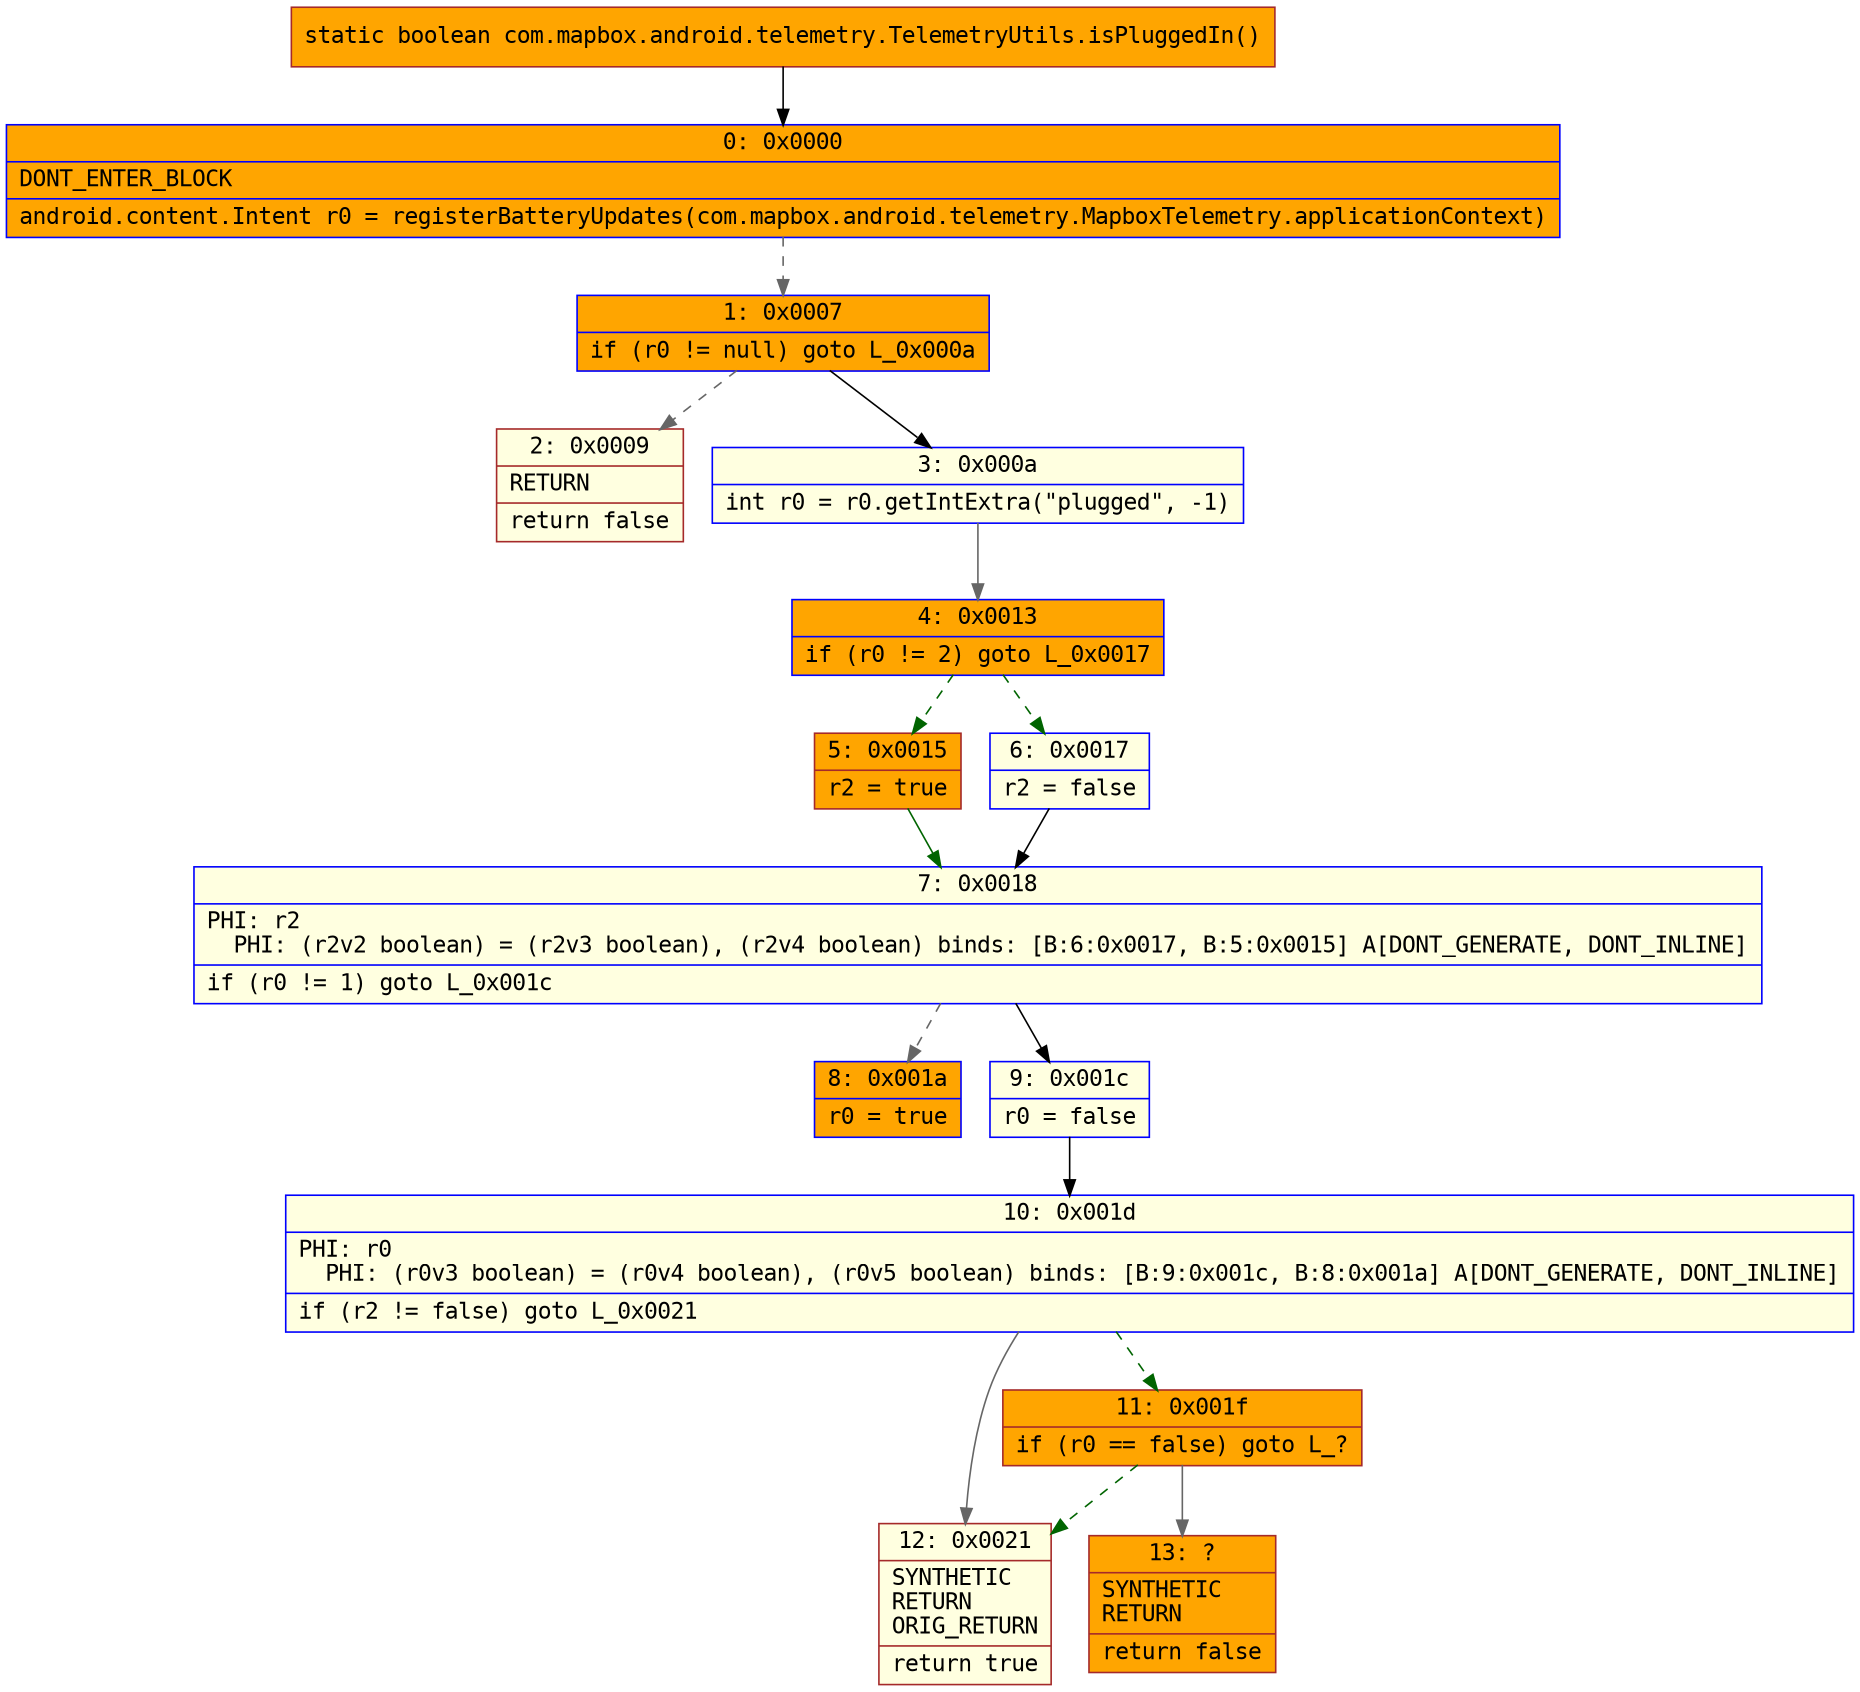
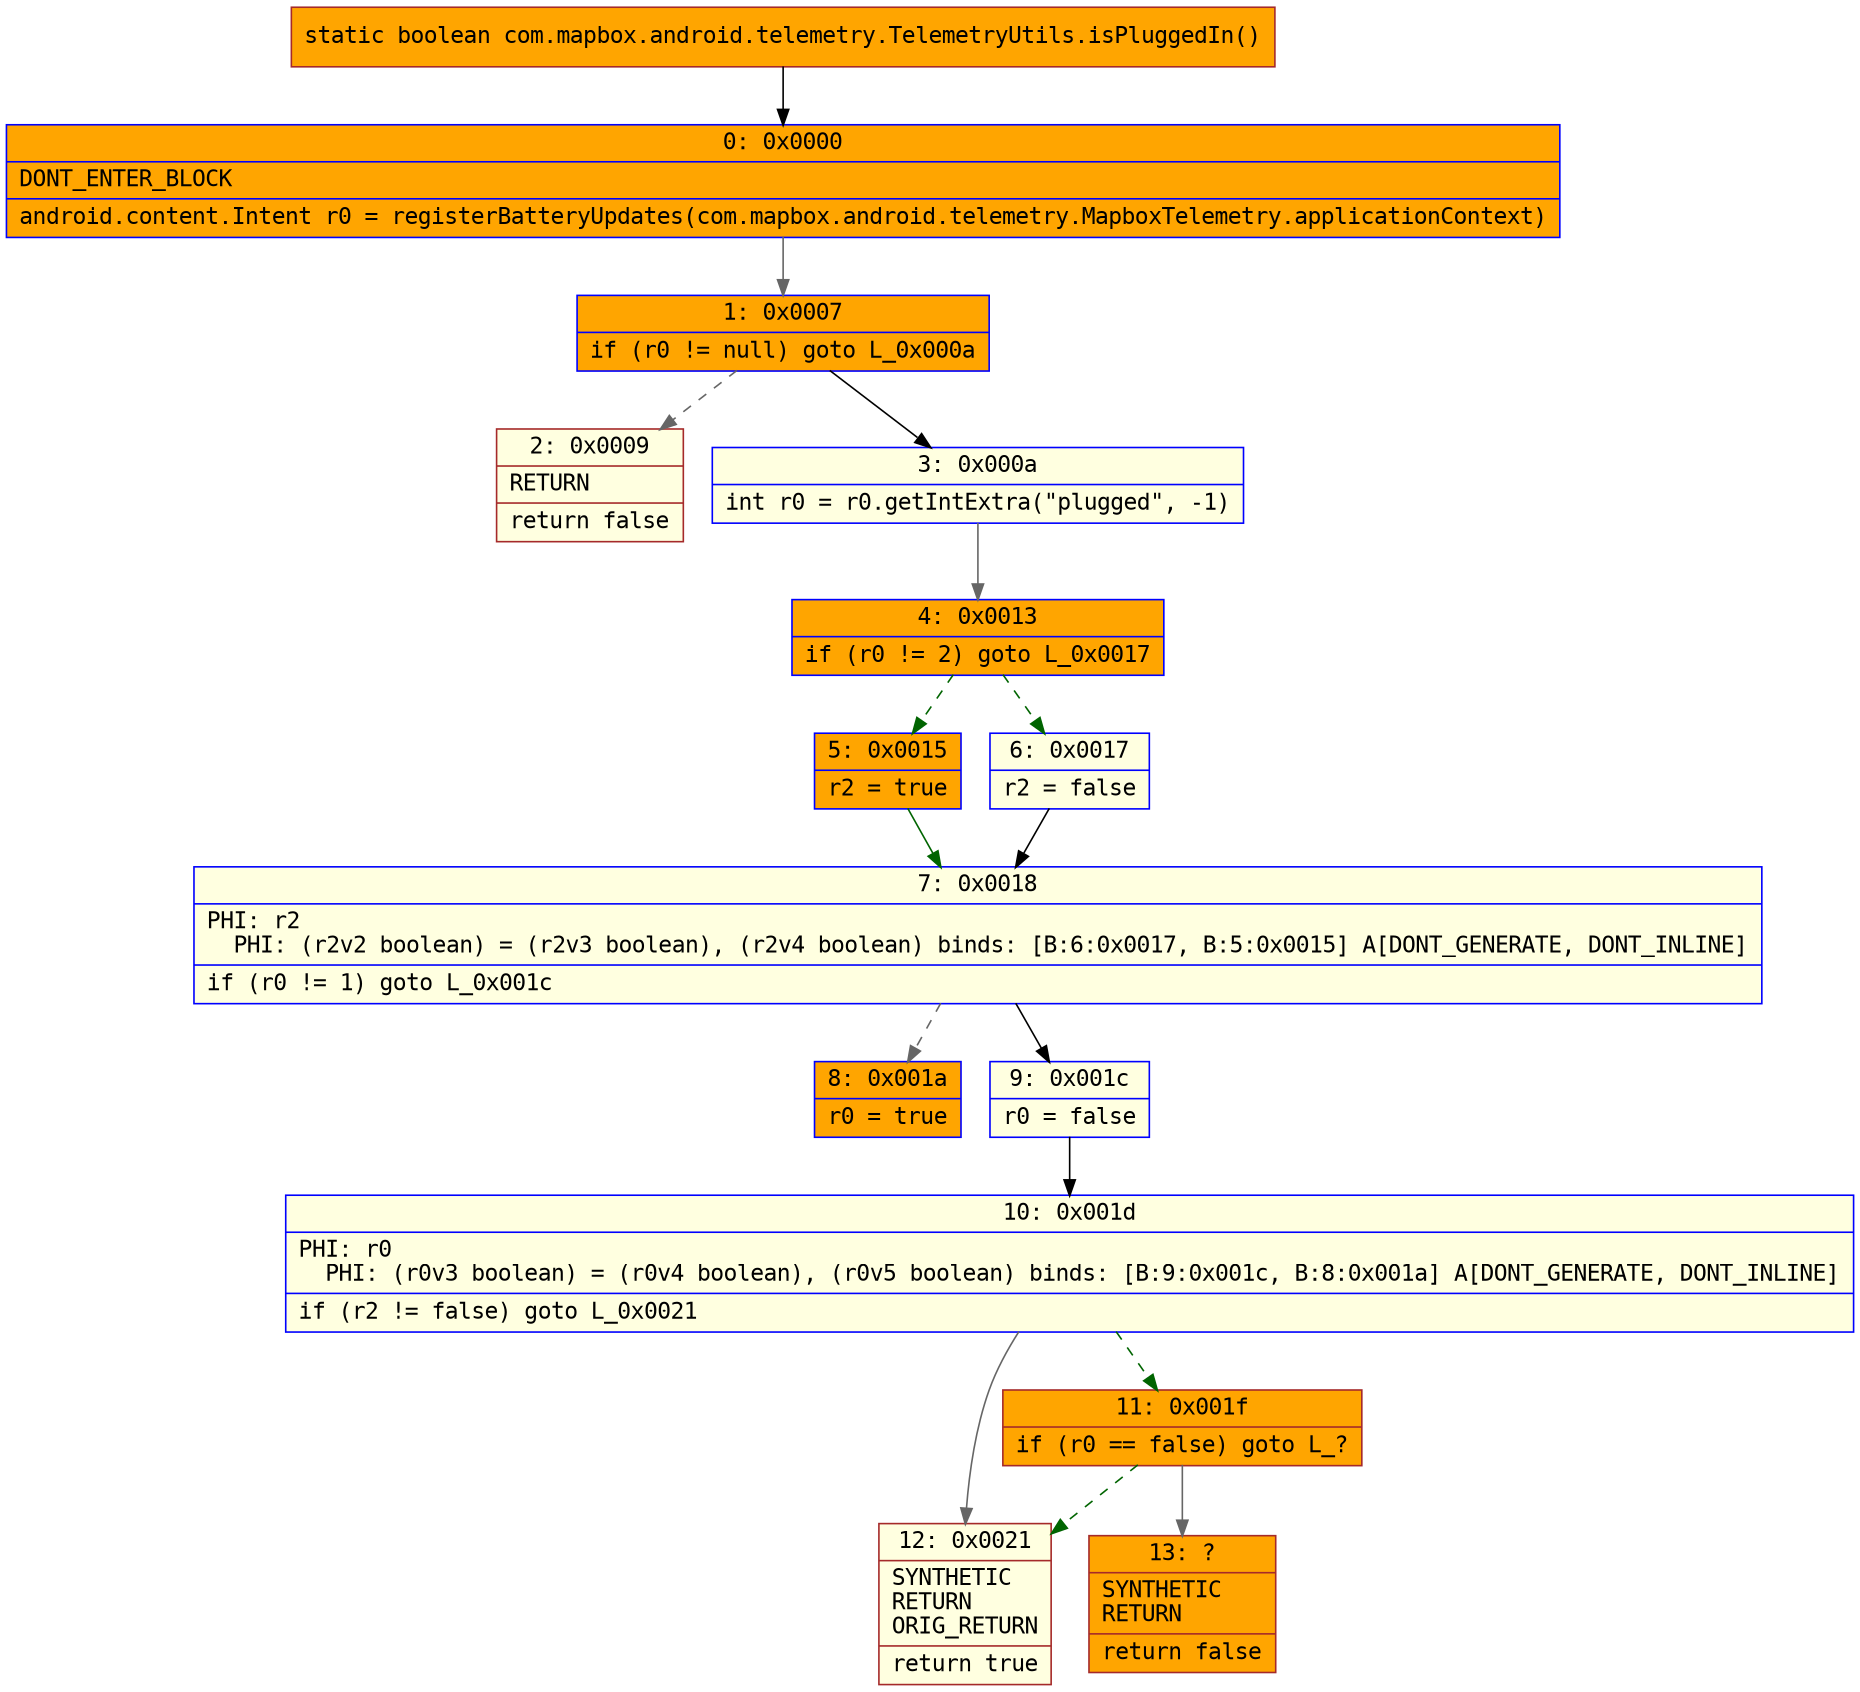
(783, 258) -> (783, 258)
(888, 771) -> (888, 771)
